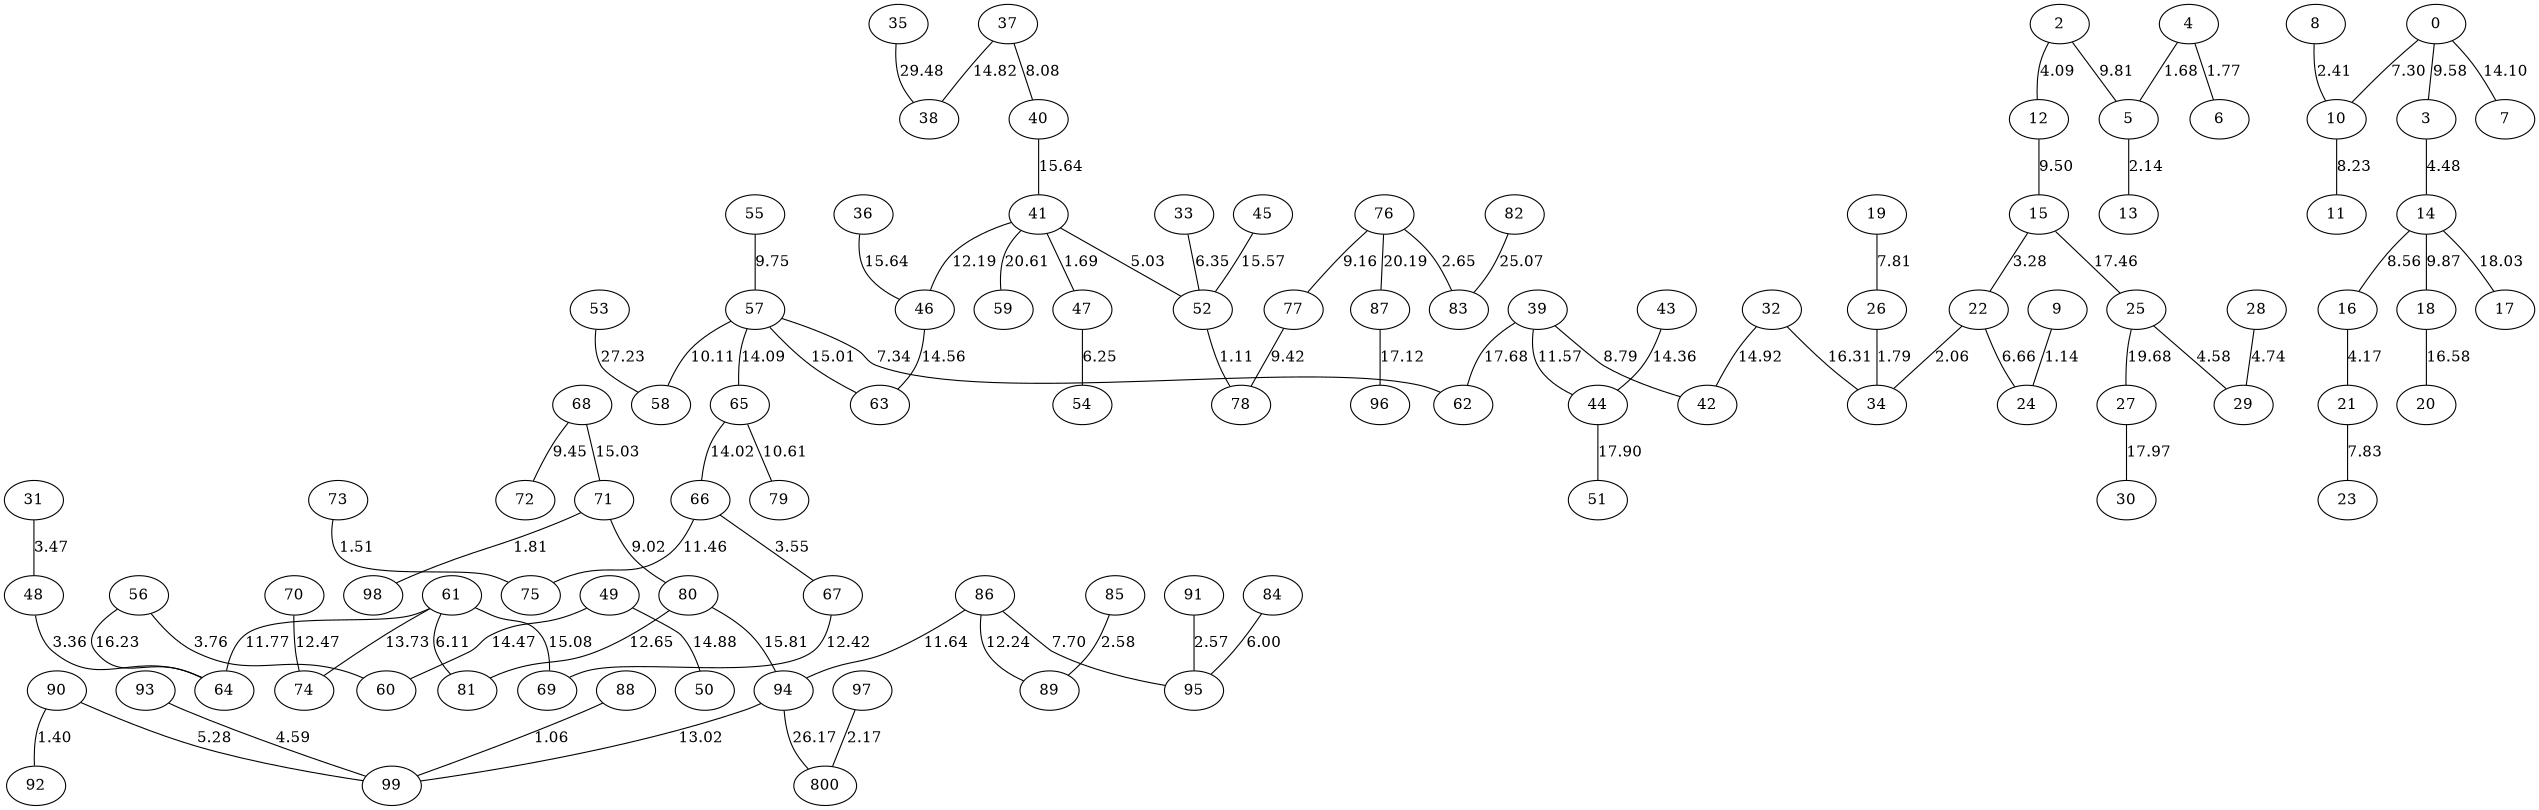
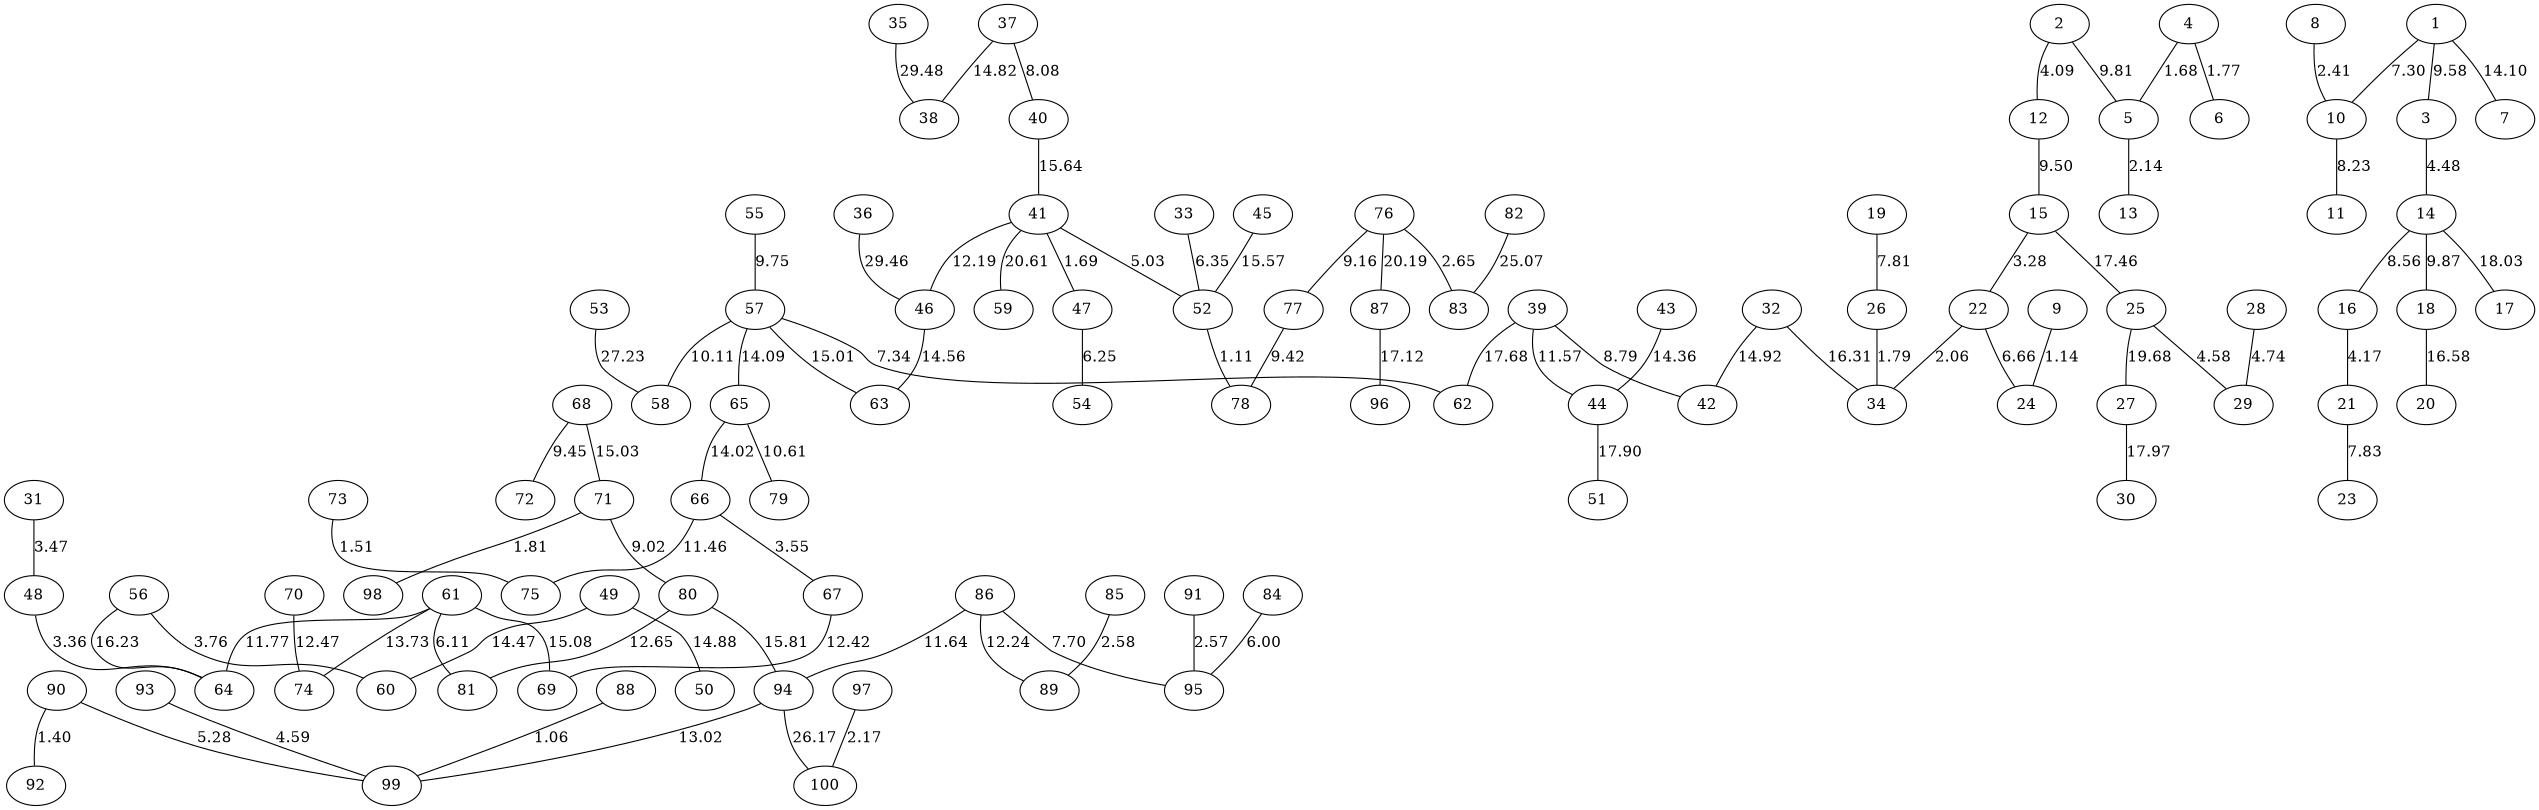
(2436, 24) -> (2436, 24)
(887, 262) -> (887, 262)
(825, 786) -> (825, 786)
